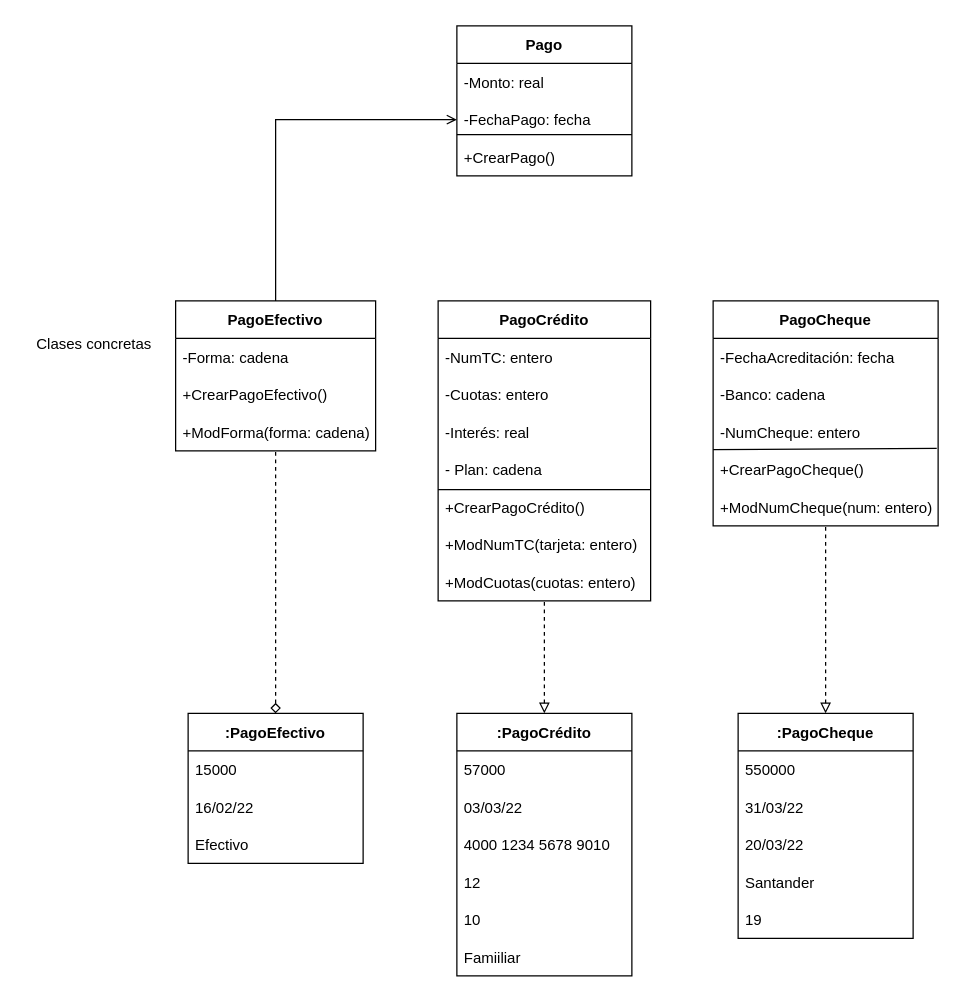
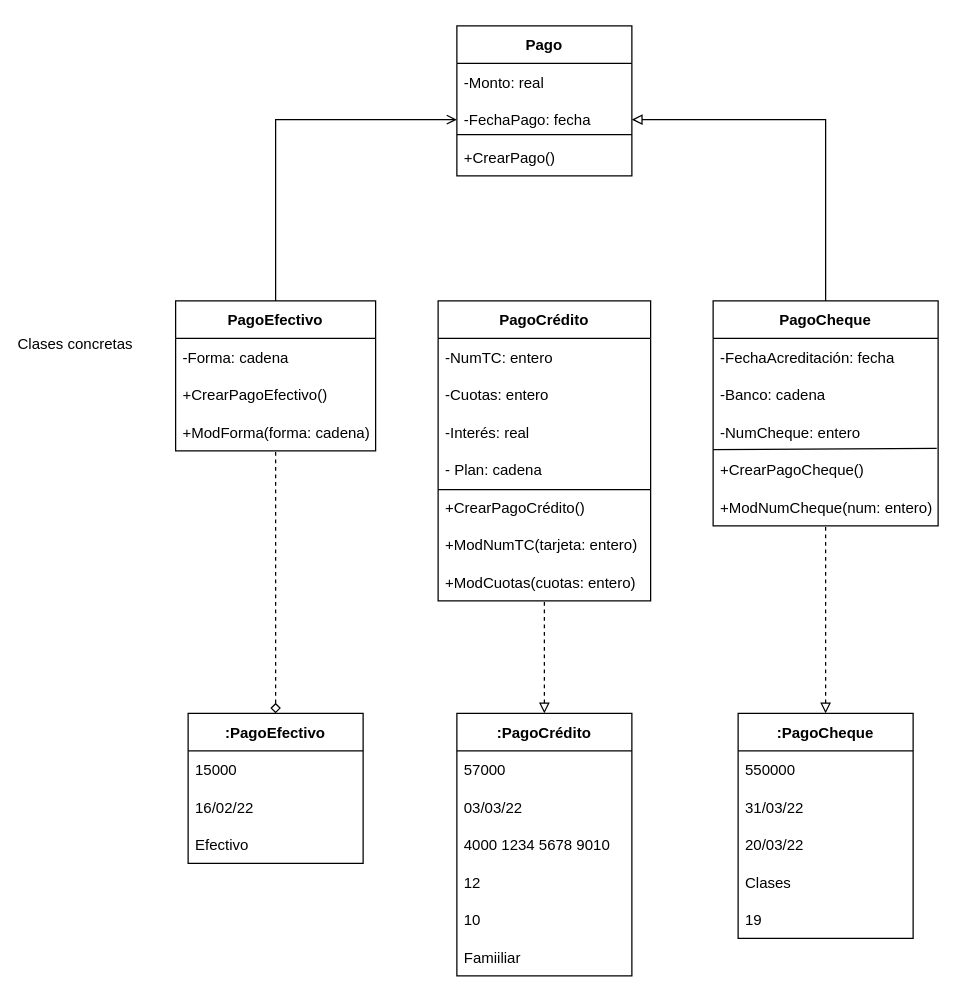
none -> (825, 119)
(94, 344) -> (76, 344)
(783, 883) -> (768, 883)
